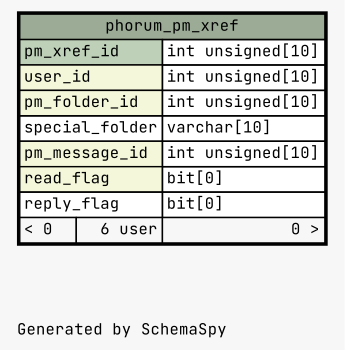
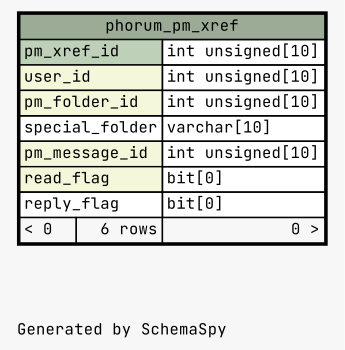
(129, 230) -> (129, 230)
